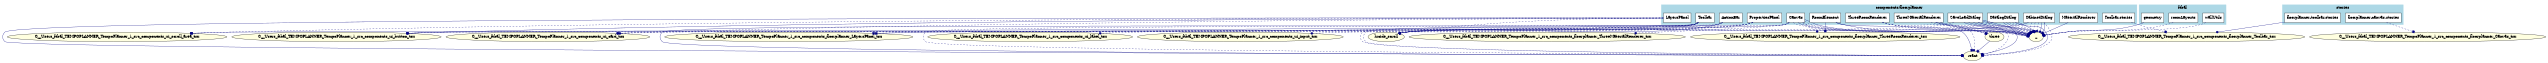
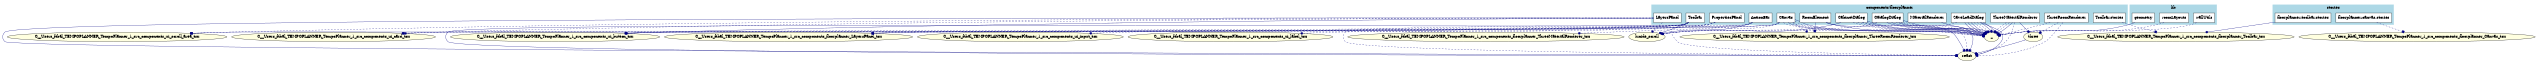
(2183, 8) -> (2173, 8)
(1362, 41) -> none
